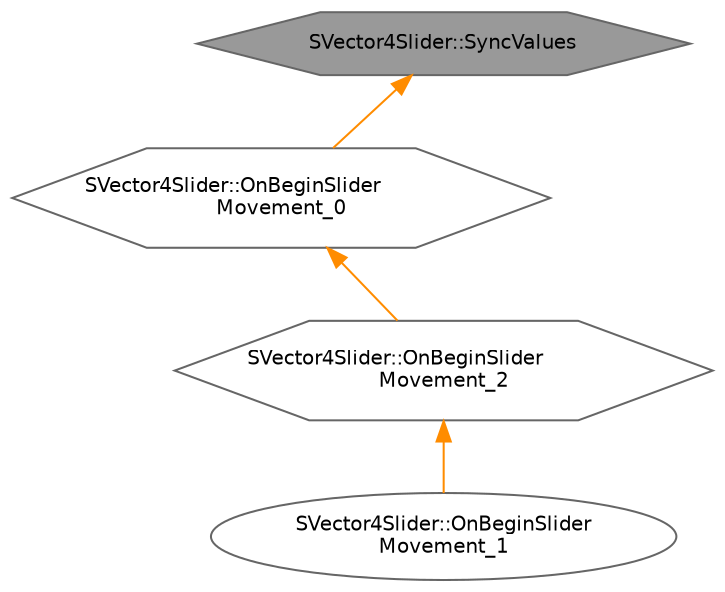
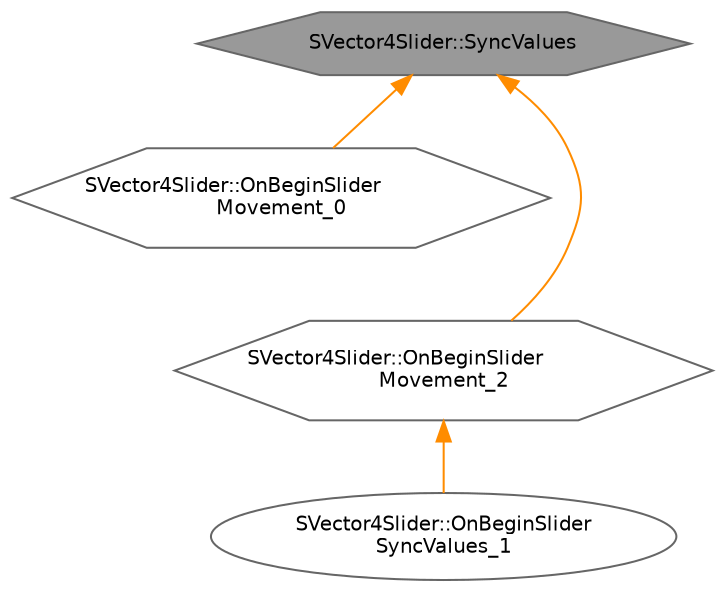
(370, 292) -> (581, 204)
(444, 537) -> (444, 537)
